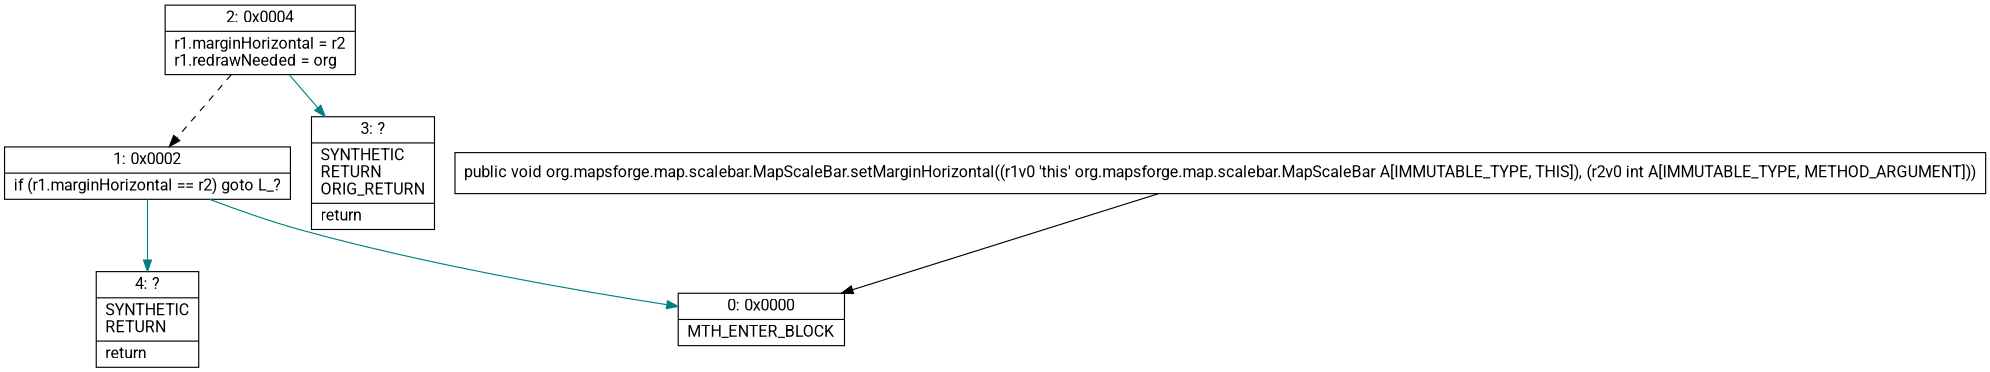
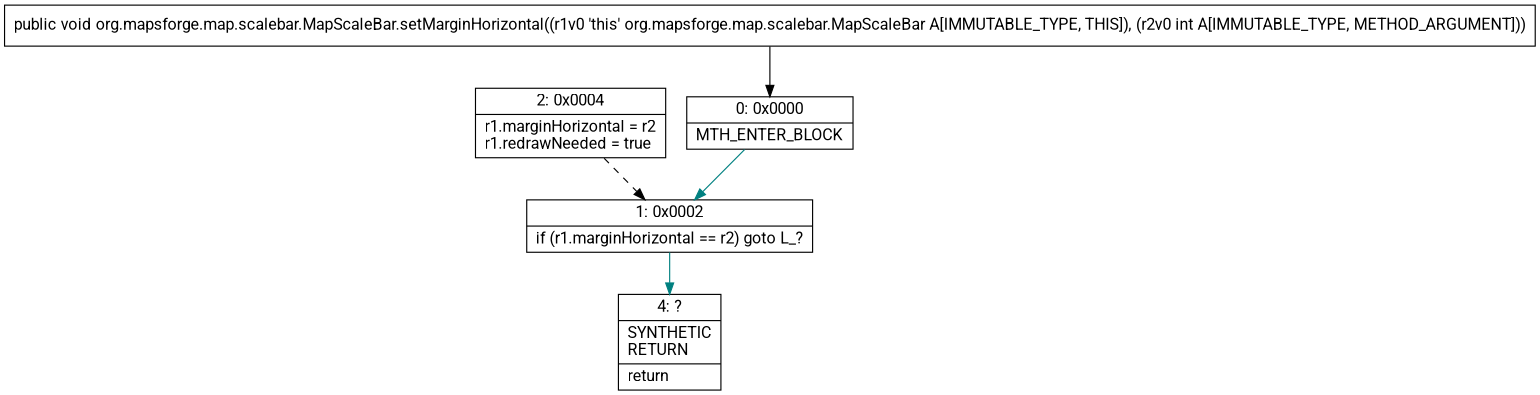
(256, 61) -> (568, 144)
(373, 173) -> none
(436, 262) -> (724, 171)
